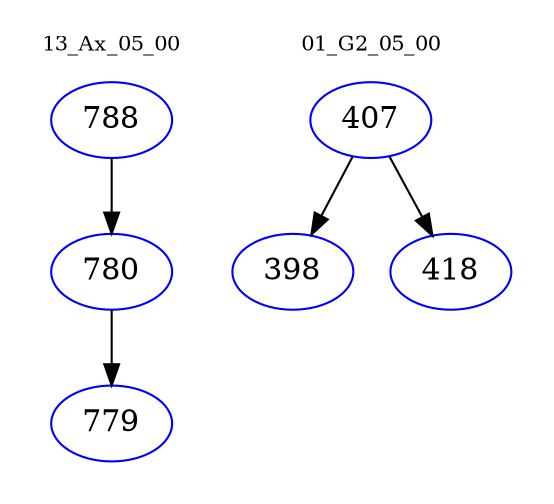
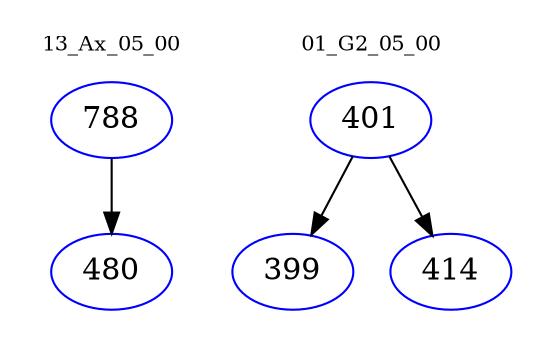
(371, 120) -> (371, 120)
(112, 272) -> (112, 272)
(293, 272) -> (293, 272)
(451, 272) -> (451, 272)
(112, 423) -> none
